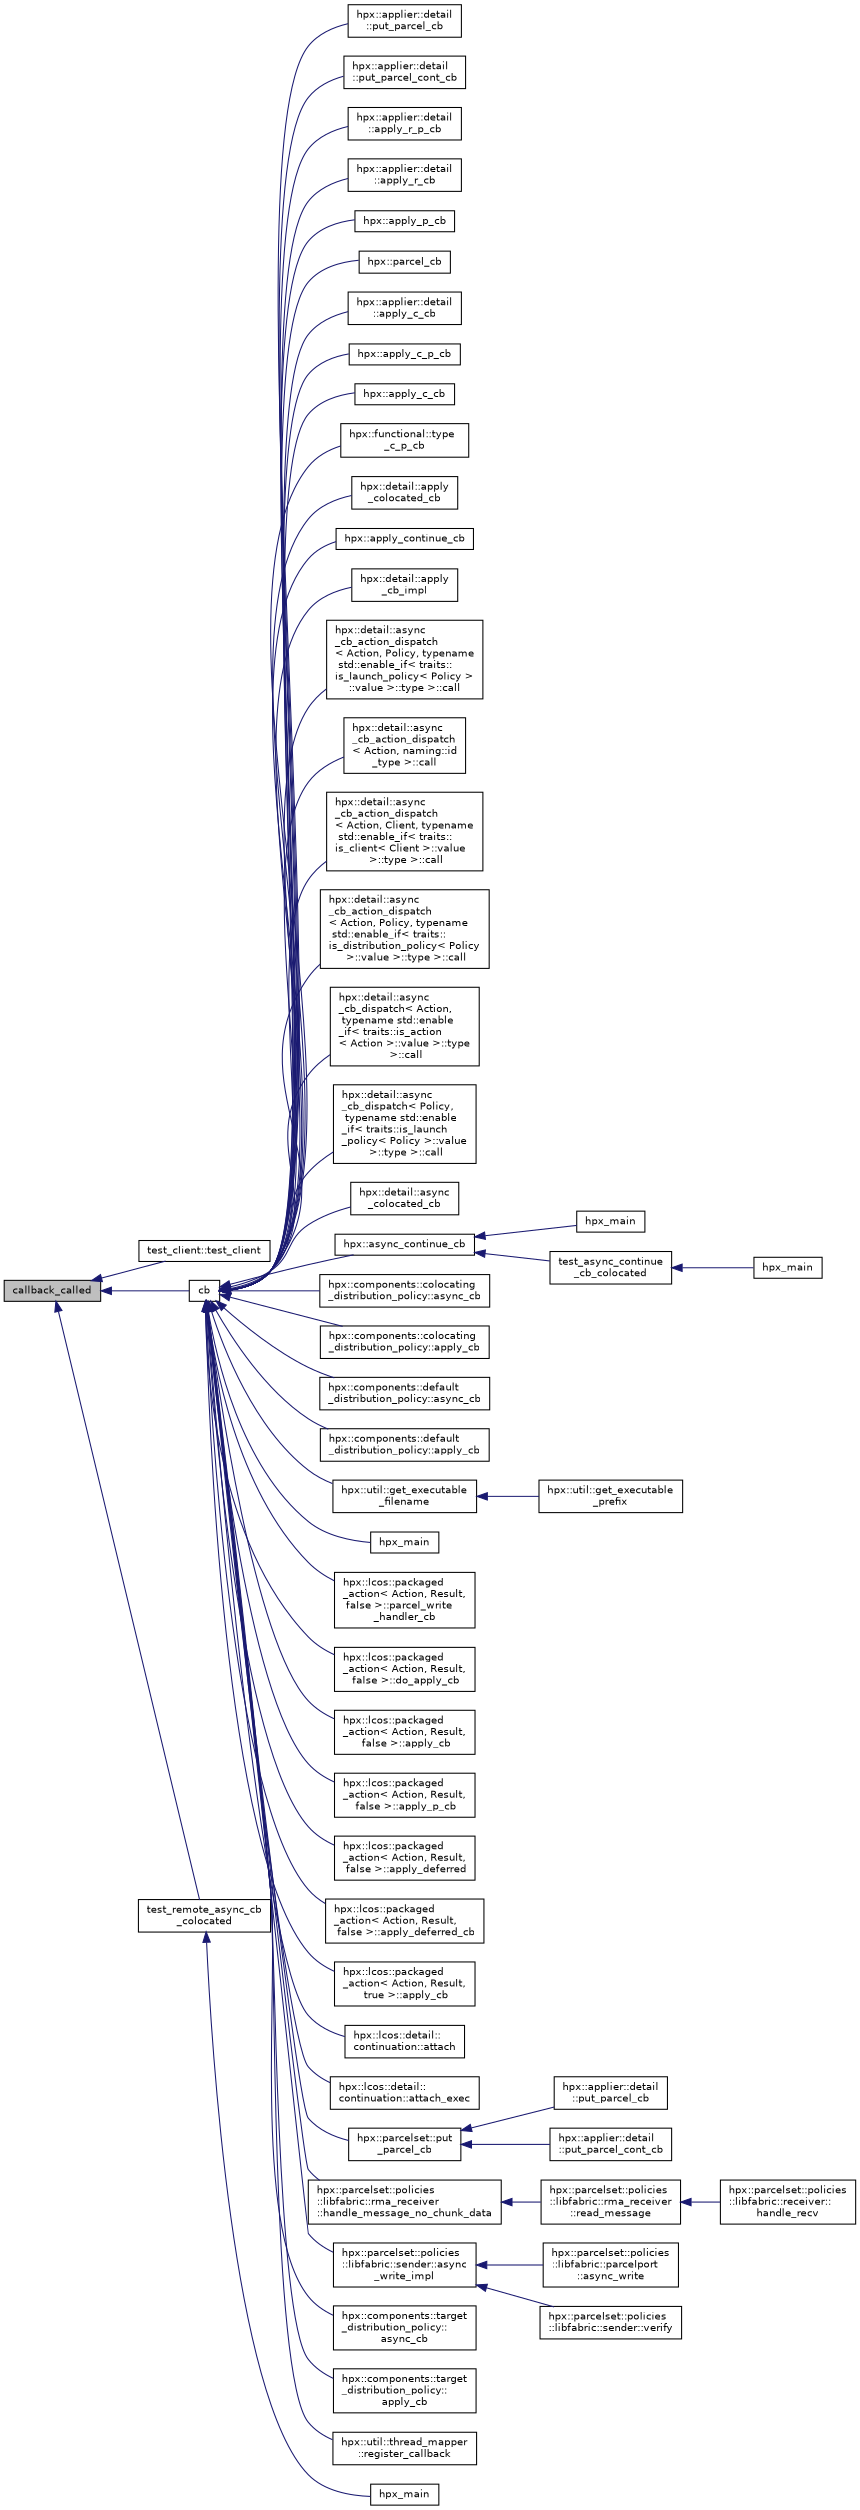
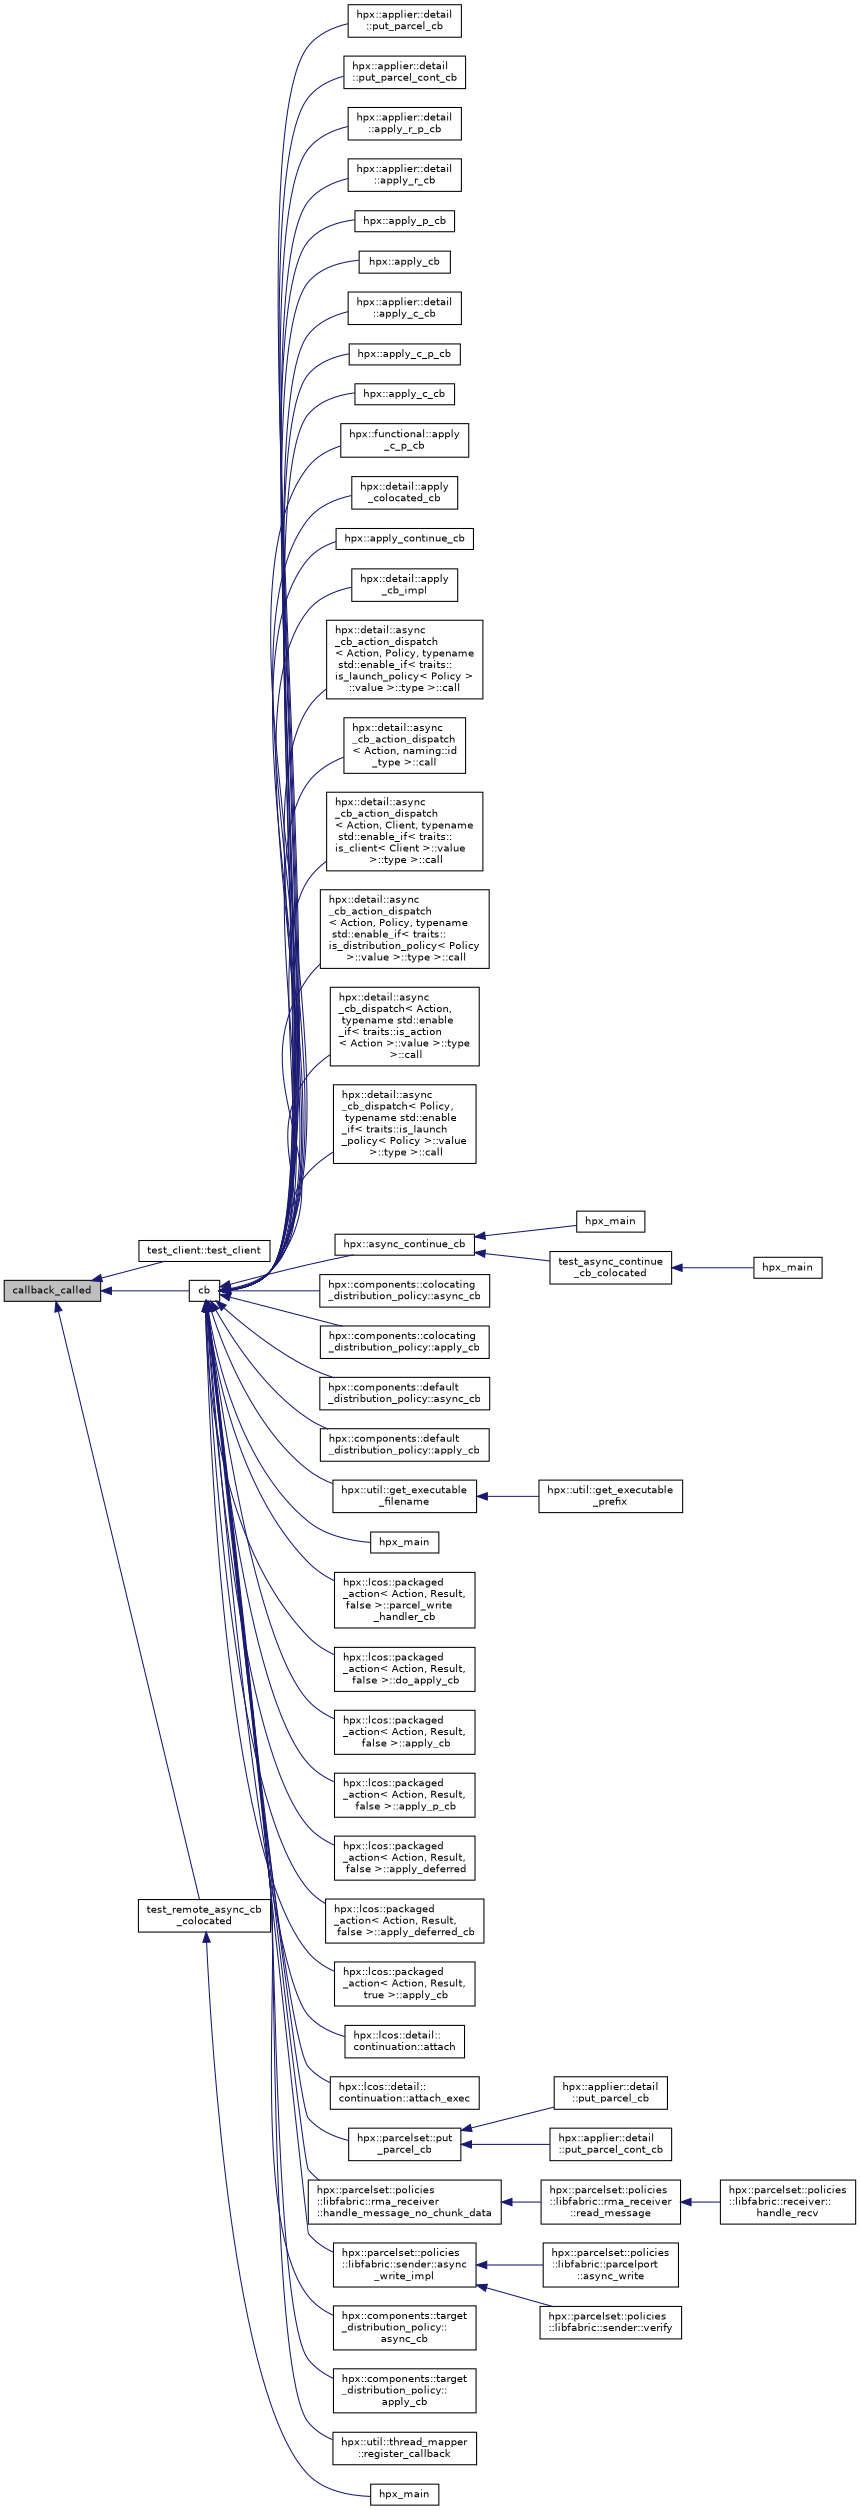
(405, 262) -> (405, 262)
(405, 440) -> (405, 440)
(405, 1199) -> none
